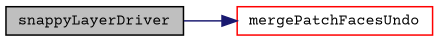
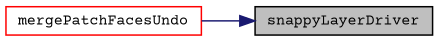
(203, 21) -> (221, 21)
